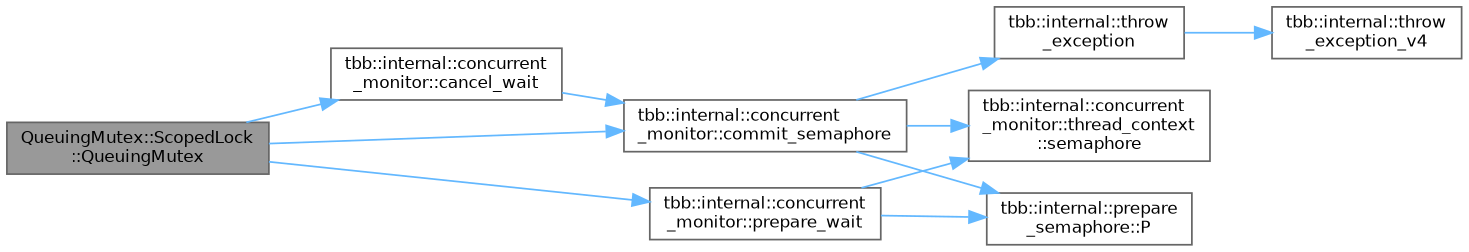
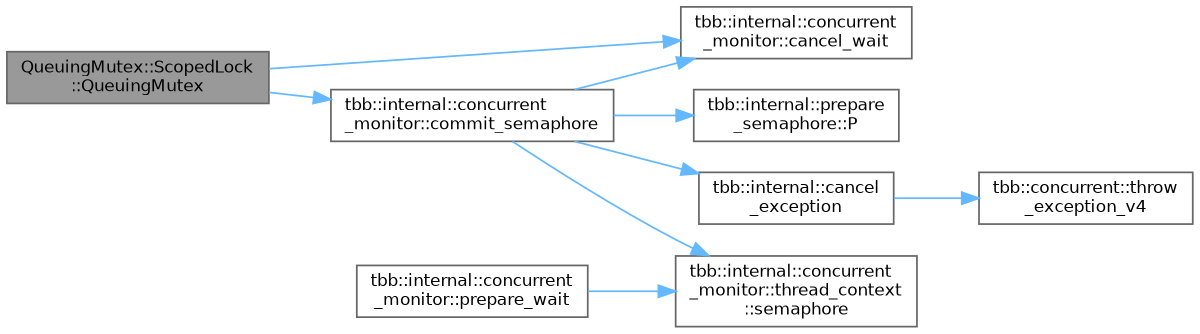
(1089, 33) -> (796, 198)
(1367, 33) -> (1086, 198)
(584, 96) -> (626, 76)
(451, 181) -> none
(925, 216) -> none
